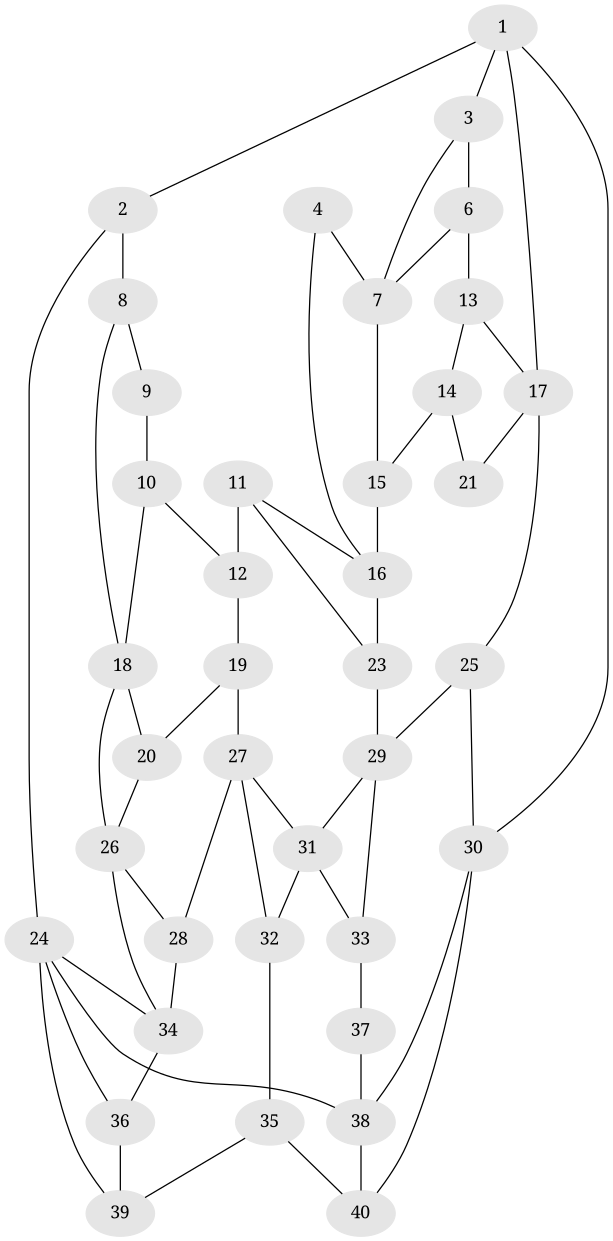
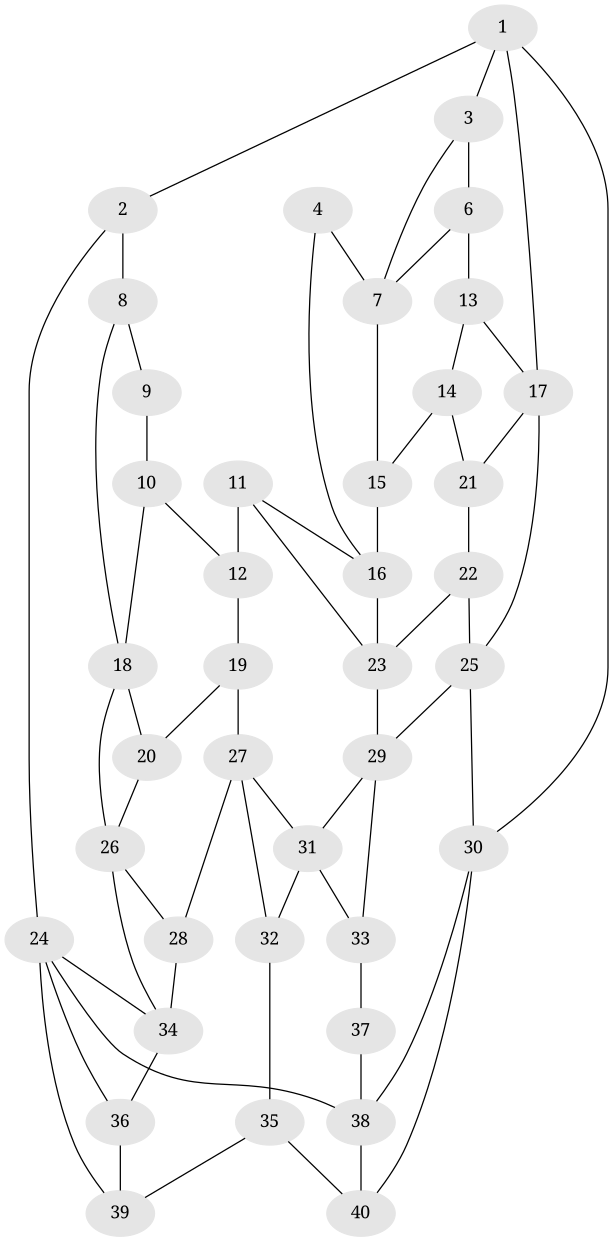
none -> (469, 575)
